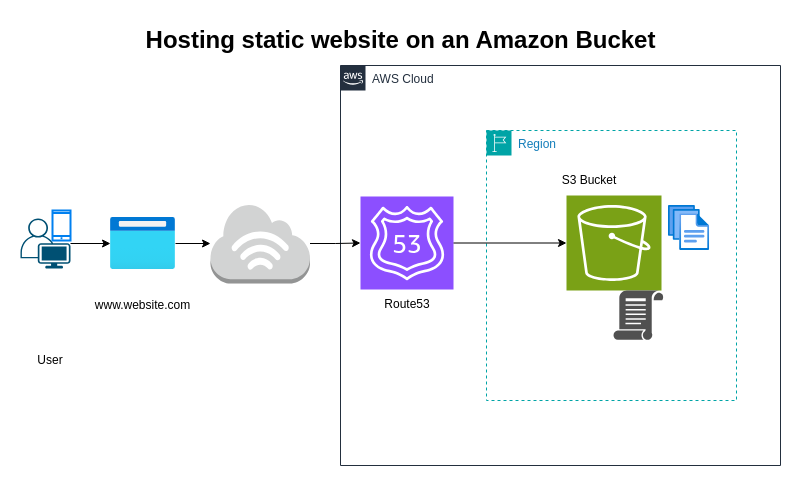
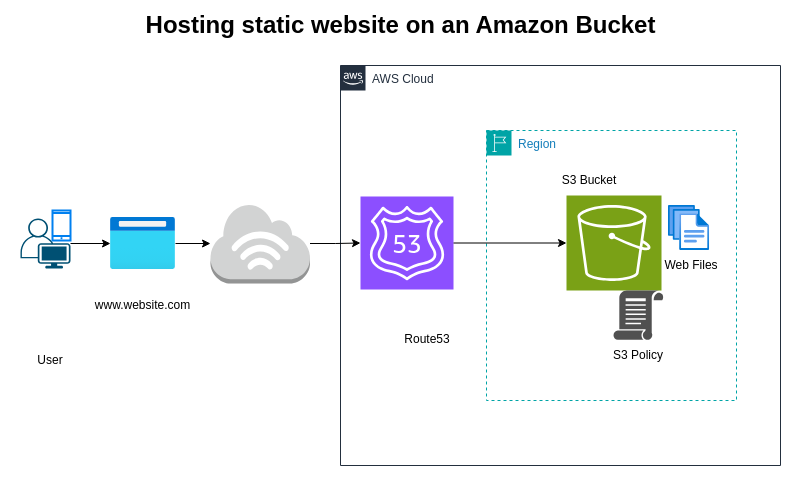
(401, 41) -> (401, 26)
none -> (692, 266)
(407, 305) -> (427, 340)
none -> (639, 356)
